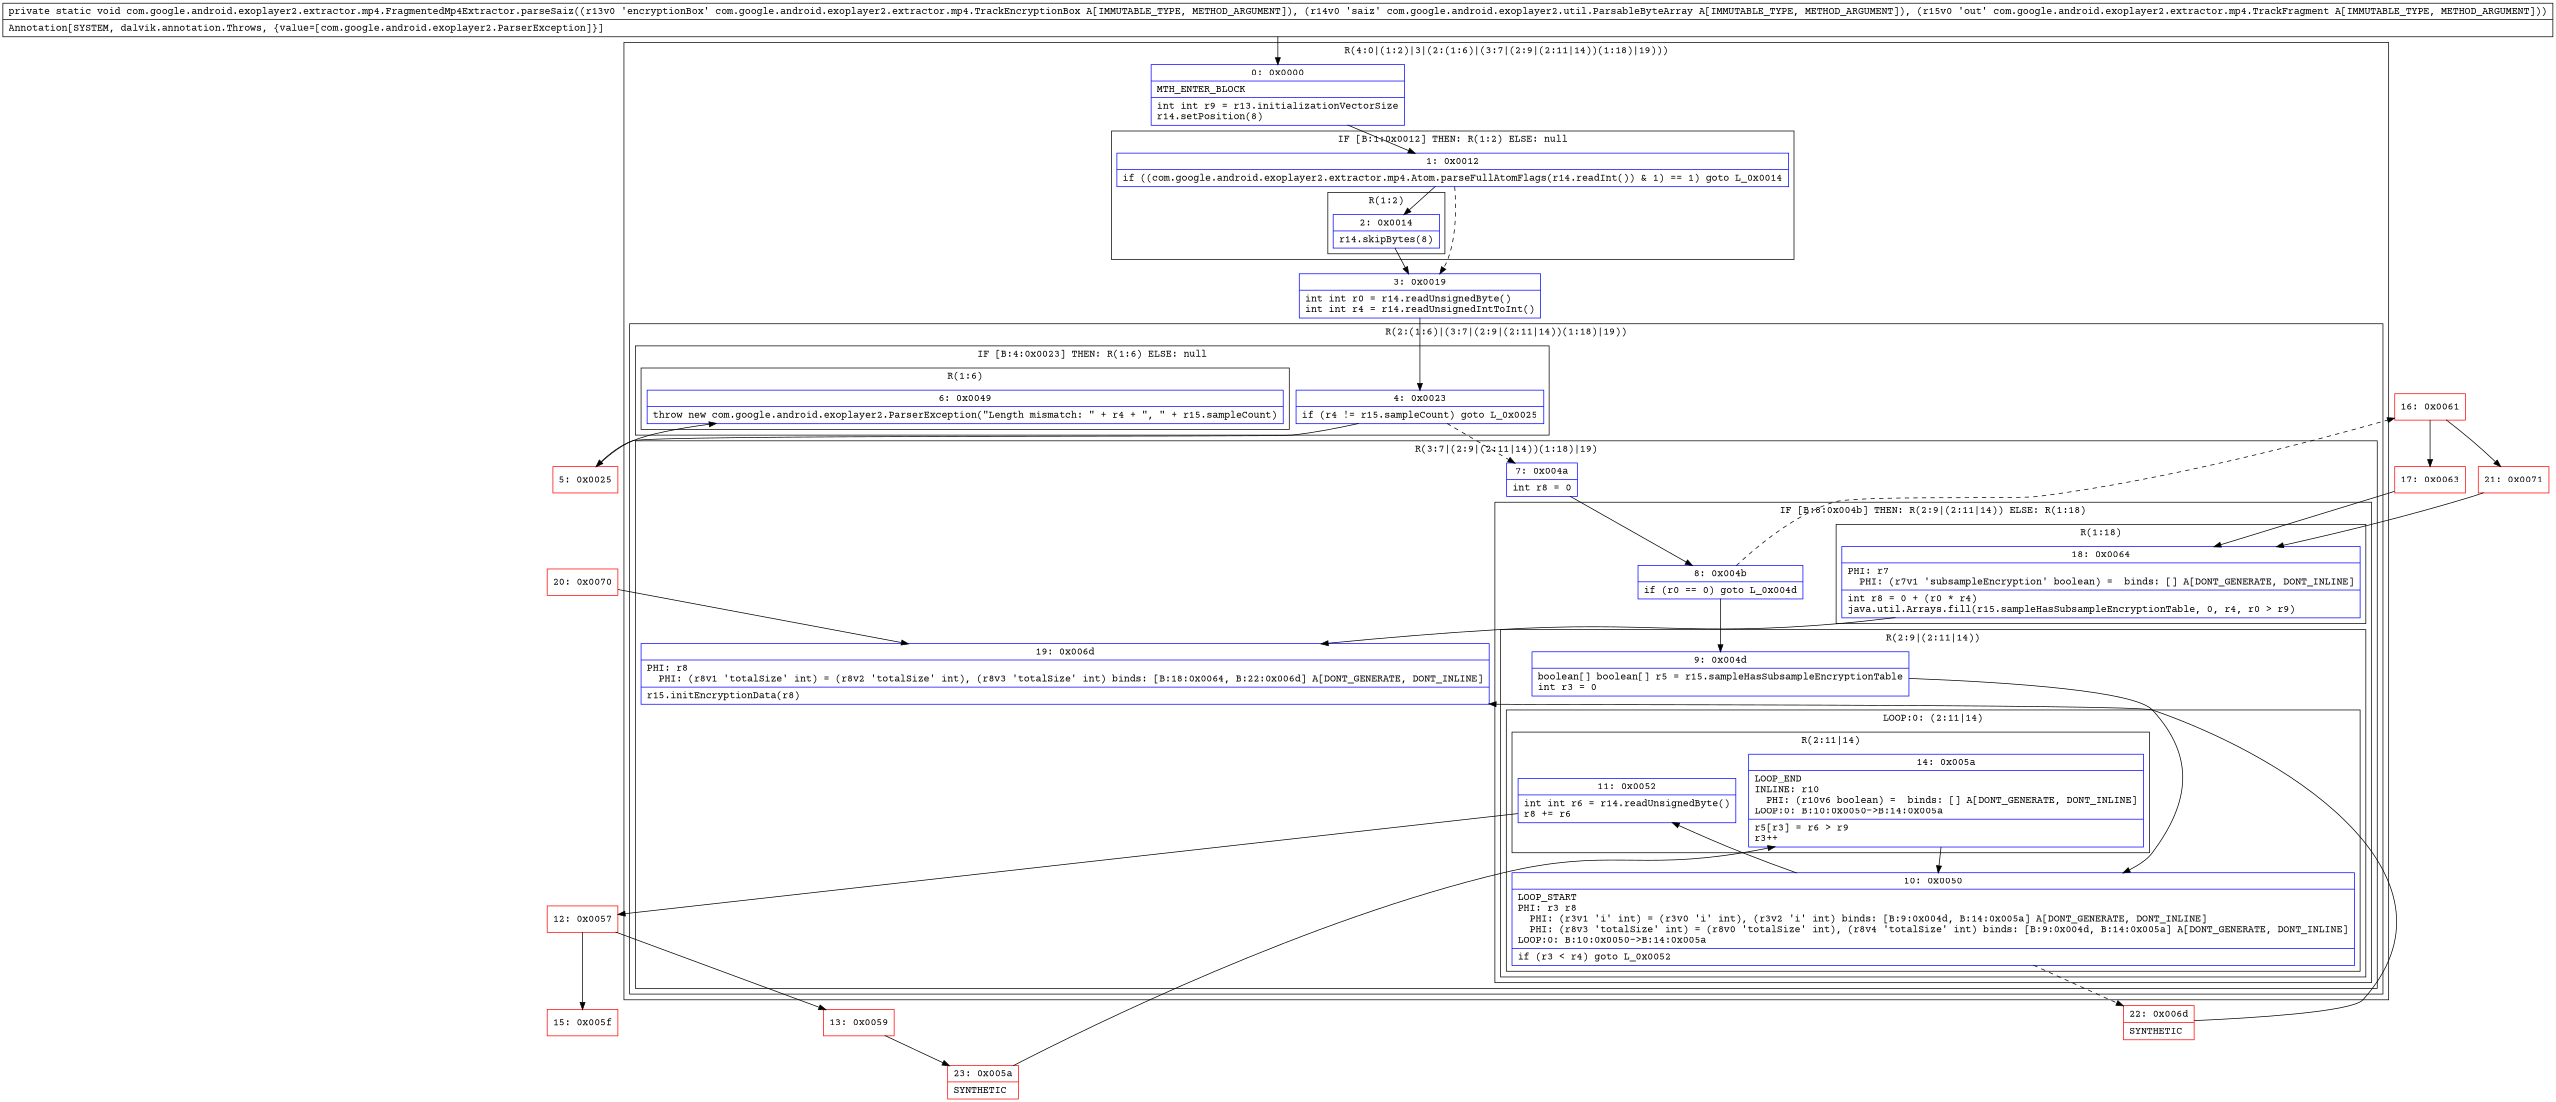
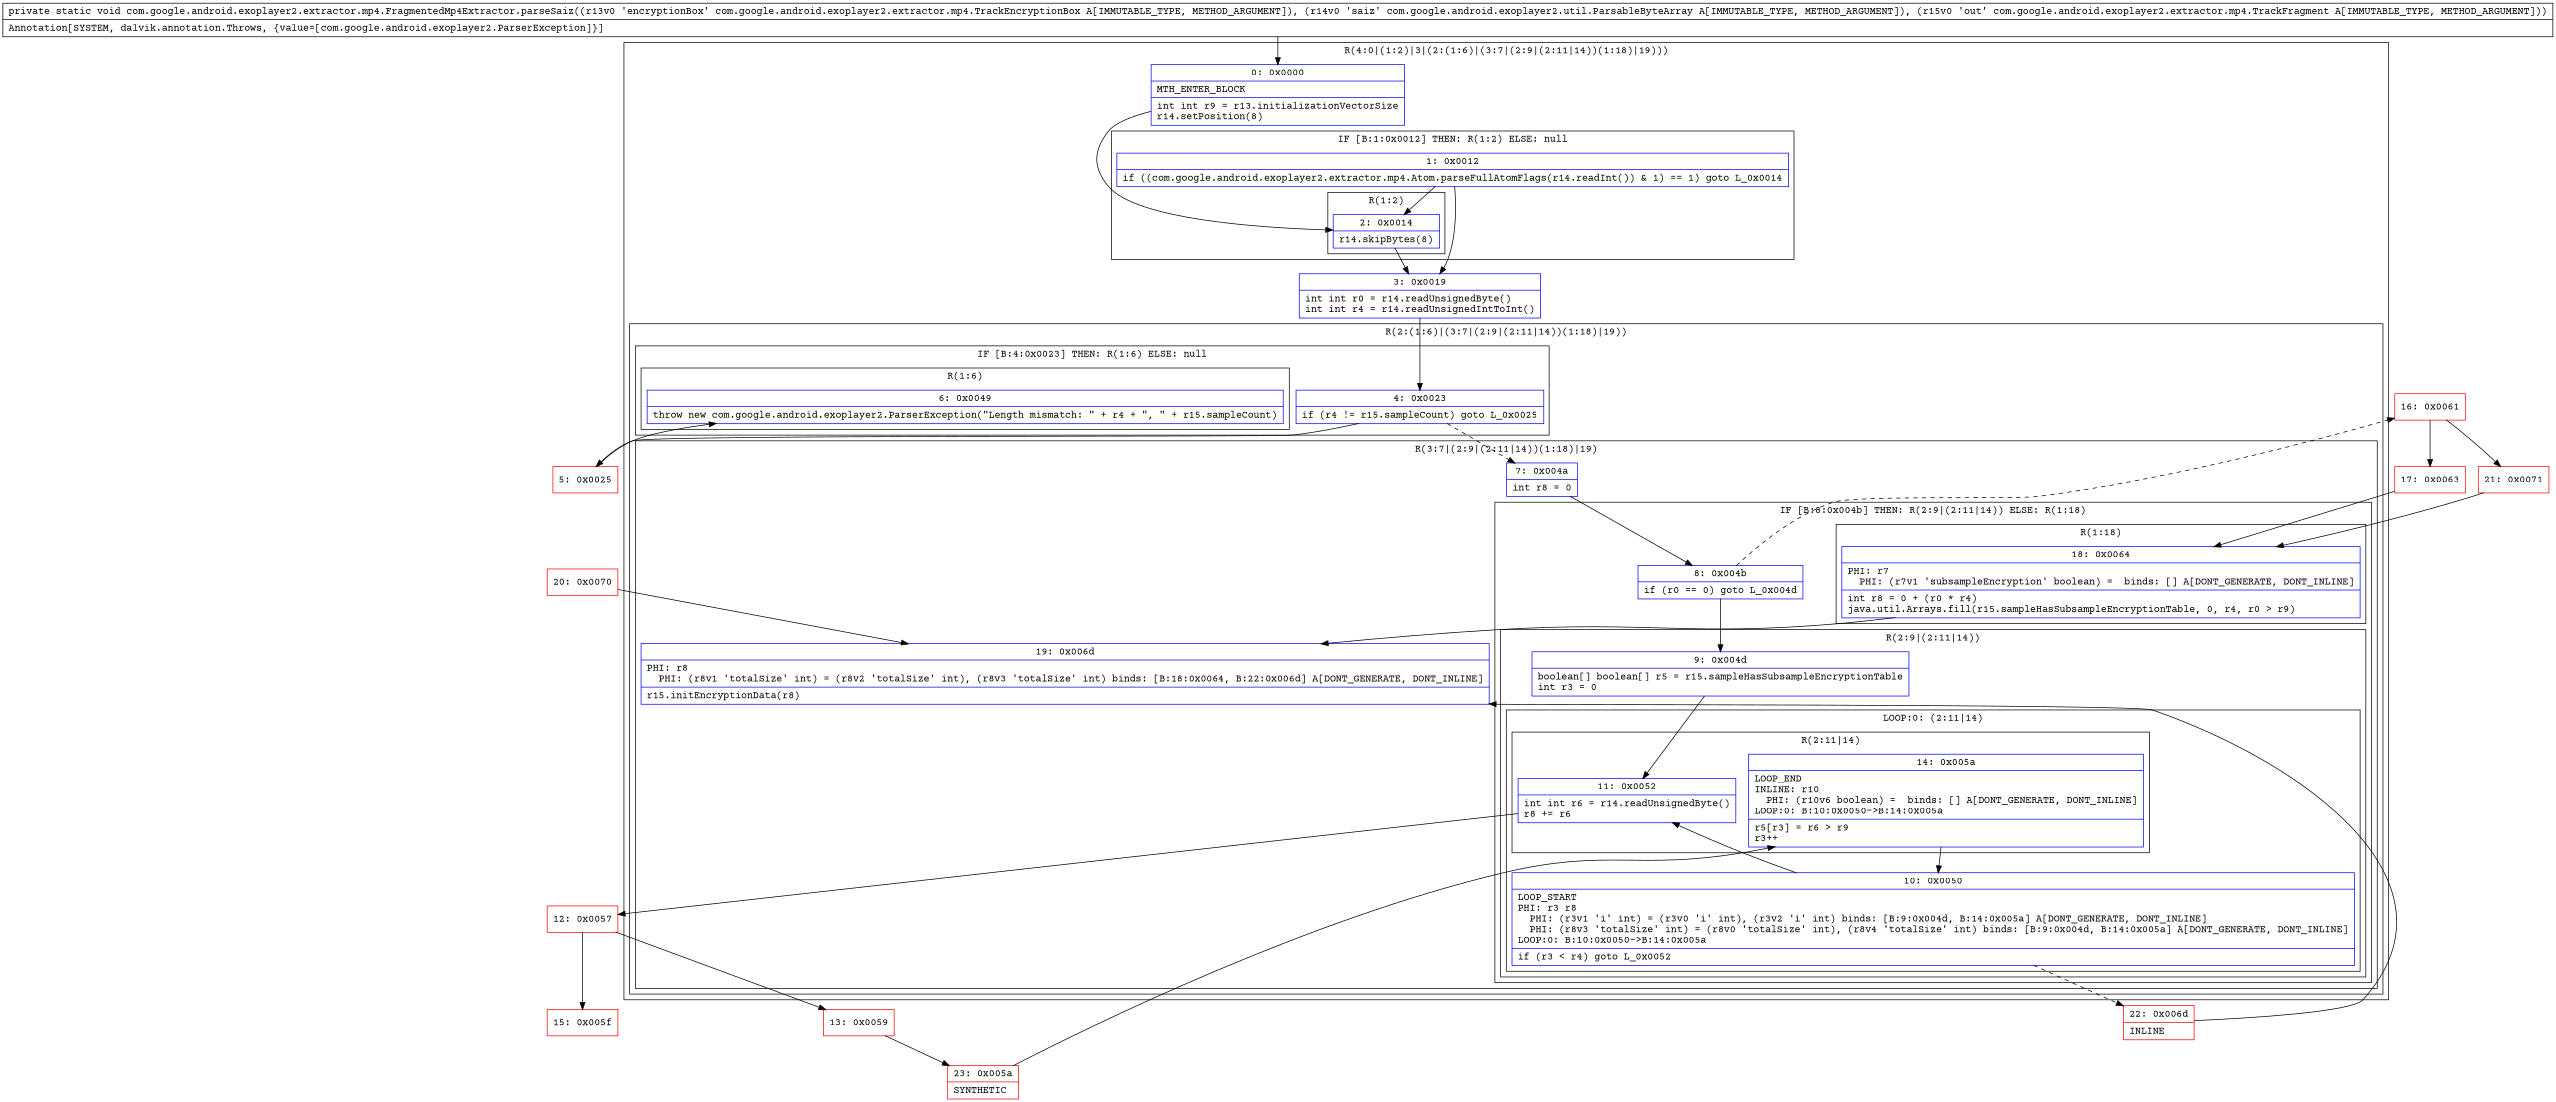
(1378, 138) -> (1160, 211)
(1455, 228) -> (1455, 228)
(2125, 699) -> (1673, 738)
(2156, 1031) -> (2147, 1031)
